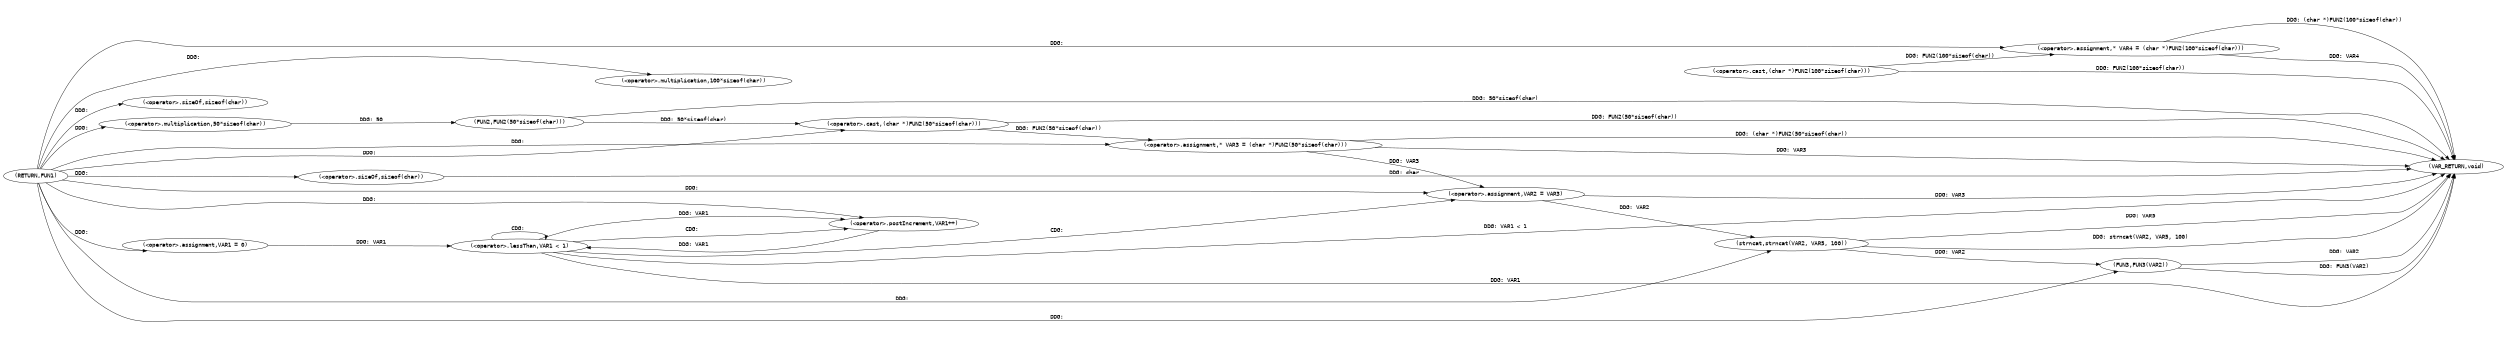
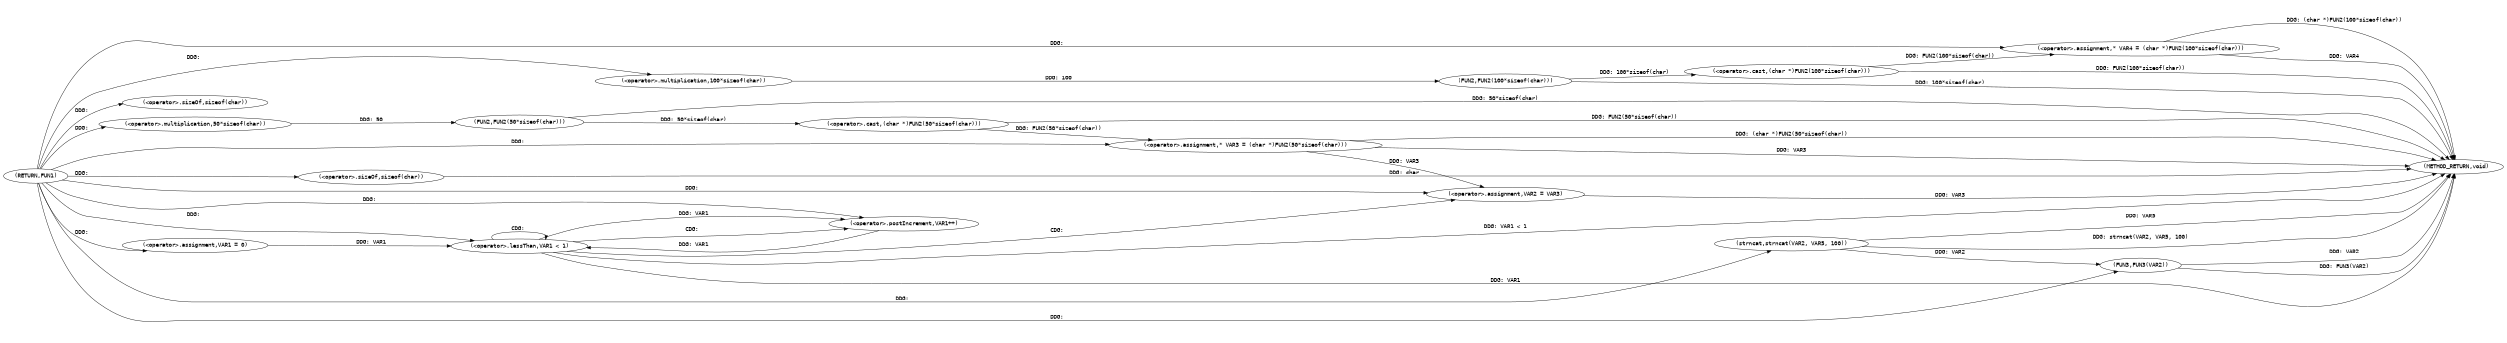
none -> (1505, 81)
(450, 156) -> (250, 231)
(2456, 167) -> (2456, 167)
(1647, 219) -> none
